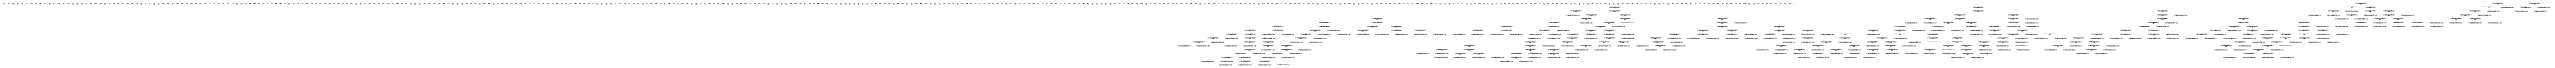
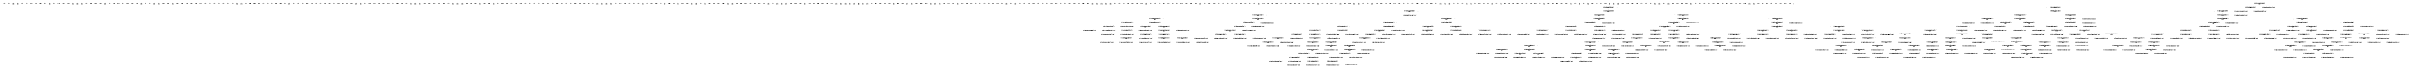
none -> (1258, 15)
